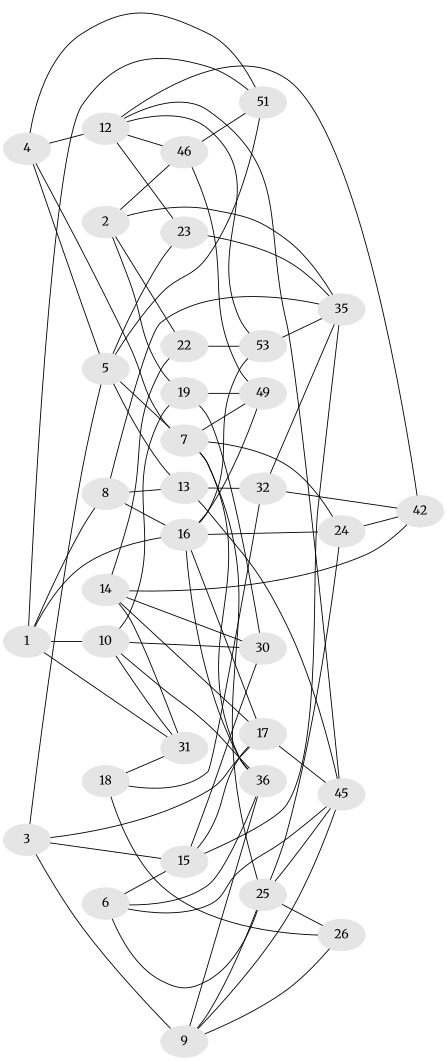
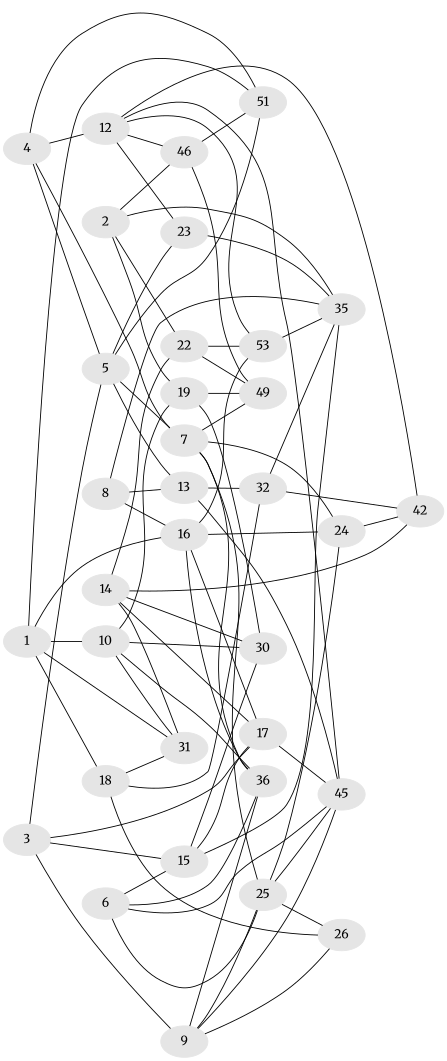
(232, 468) -> (224, 370)
(59, 572) -> (66, 711)
